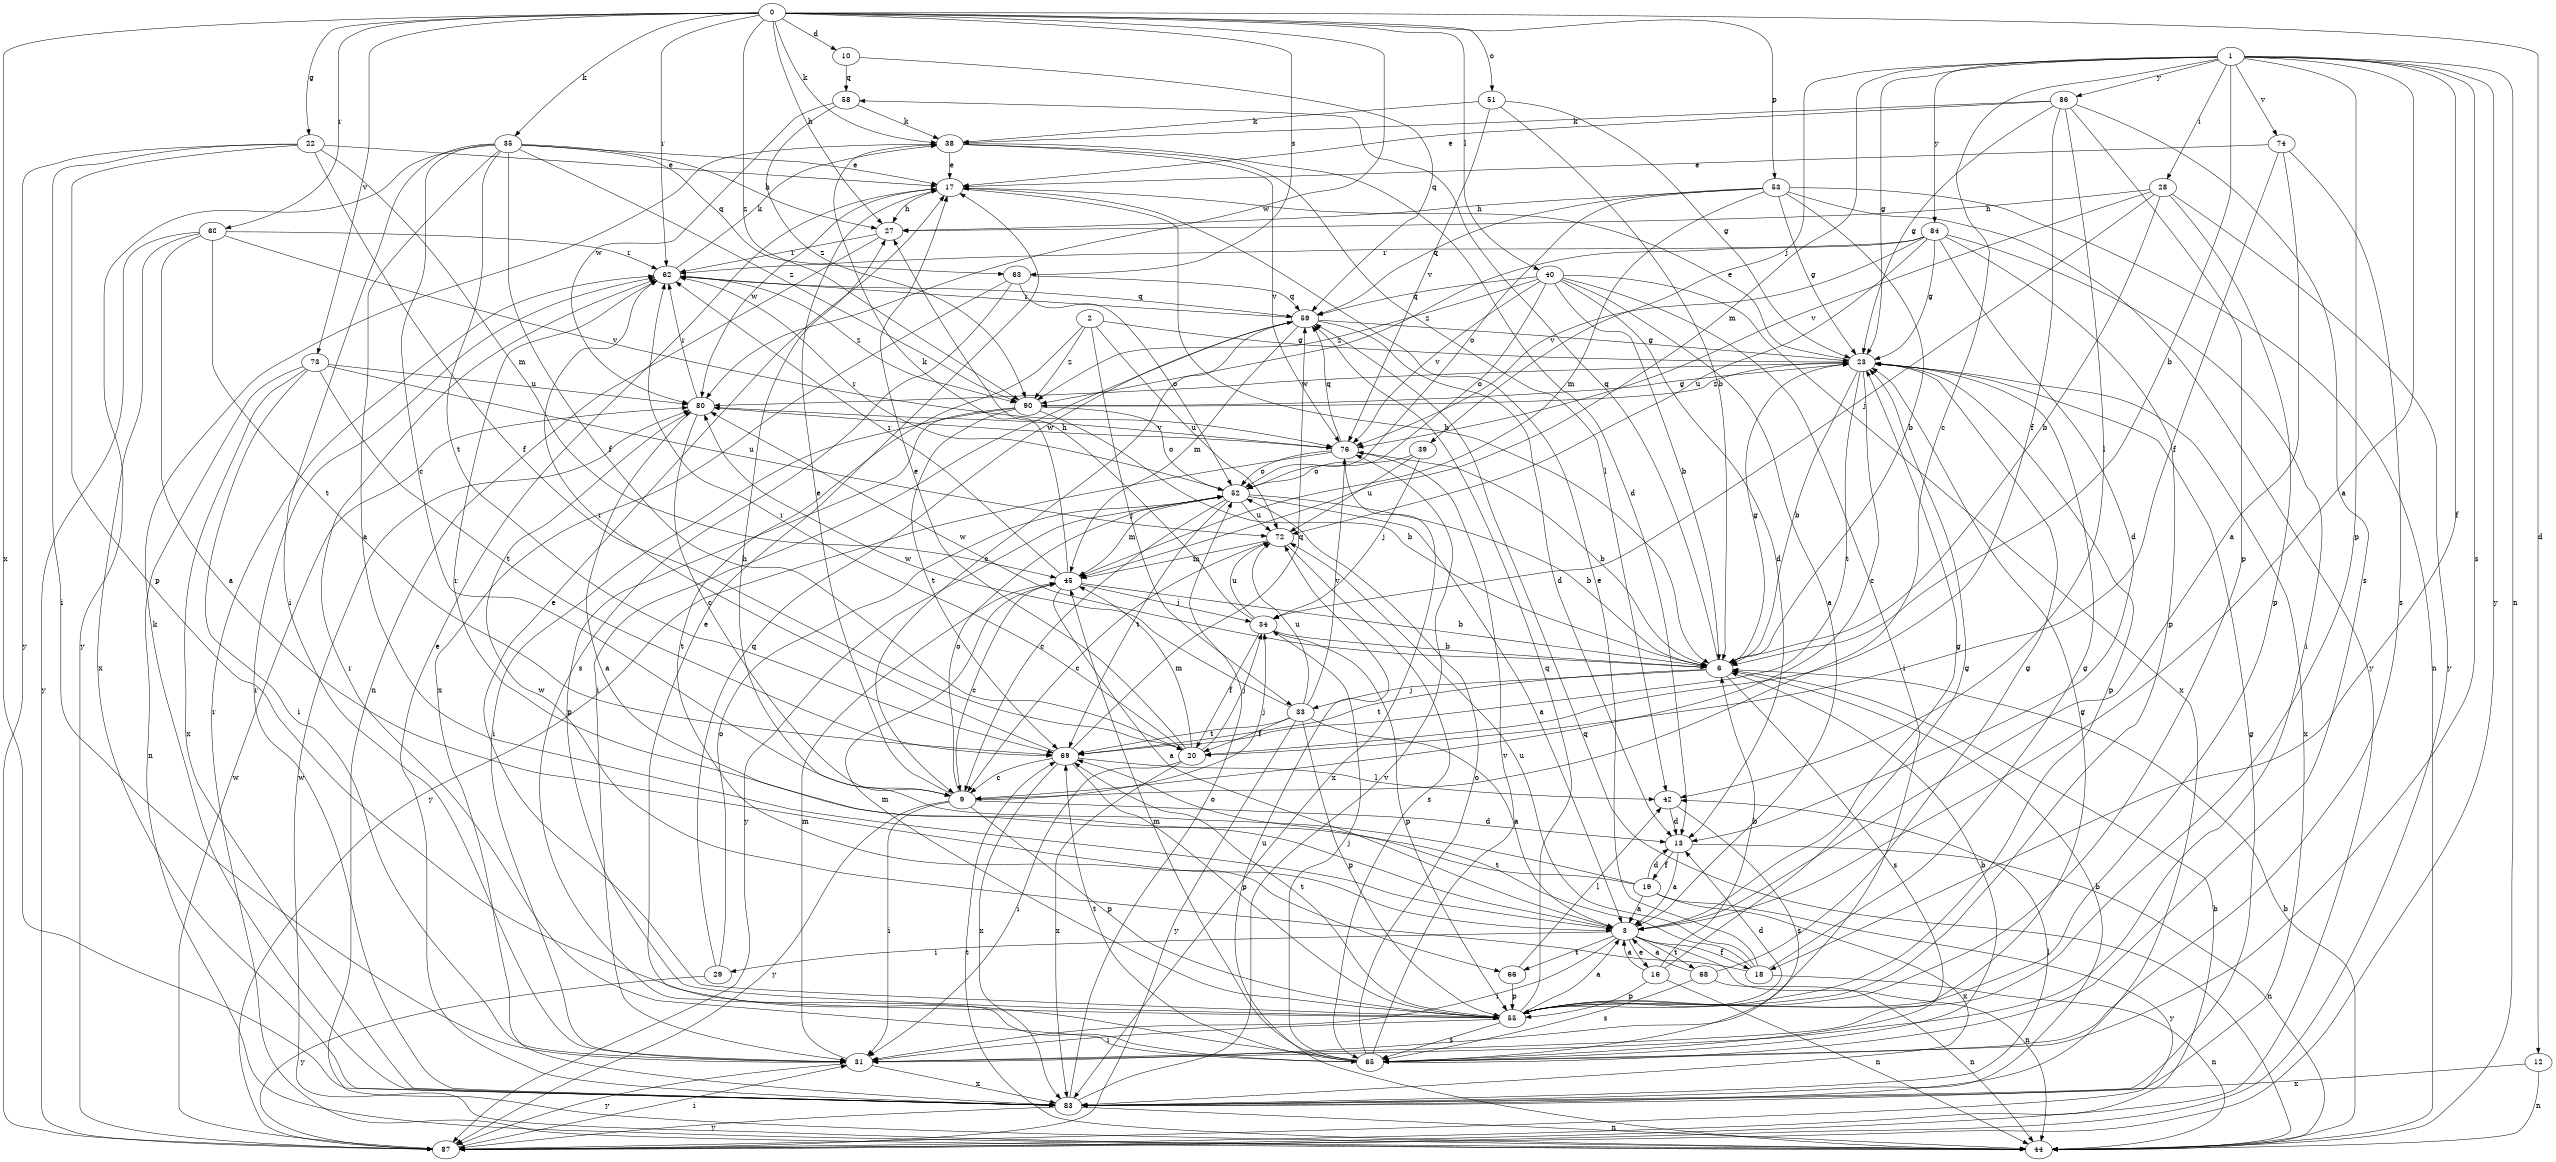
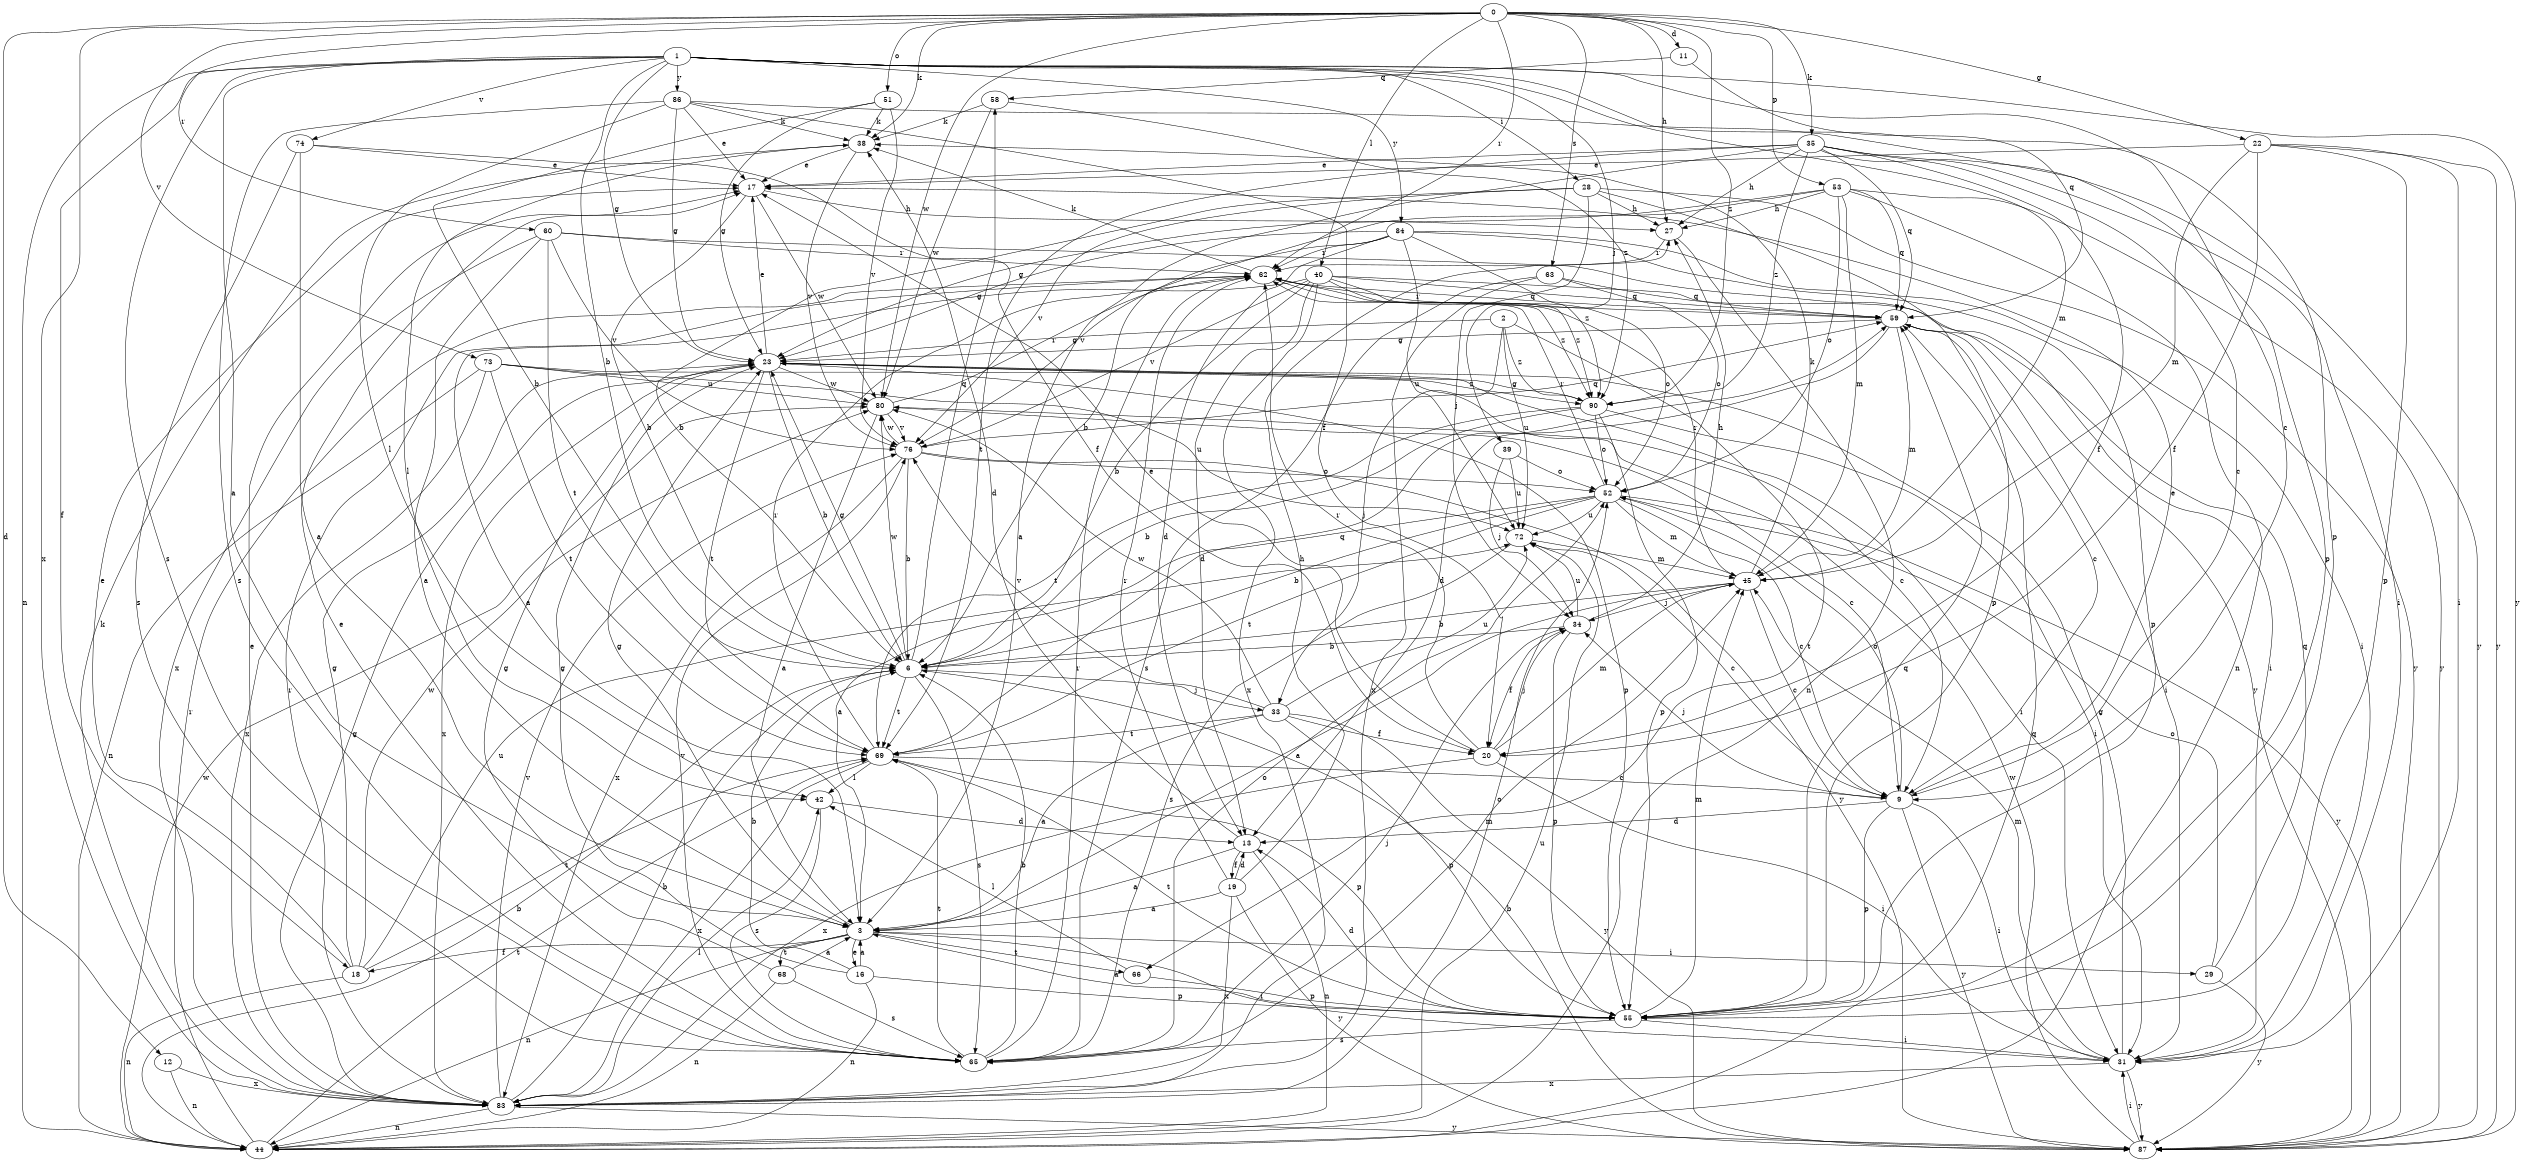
(846, 56) -> (1684, 56)
(746, 243) -> (1896, 212)
(1493, 301) -> (994, 532)
(619, 890) -> none
